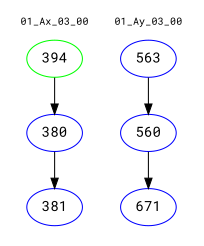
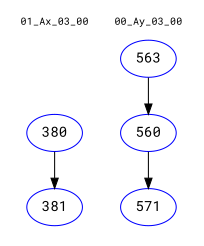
(149, 22) -> (149, 22)
(55, 59) -> none
(148, 207) -> (148, 207)
